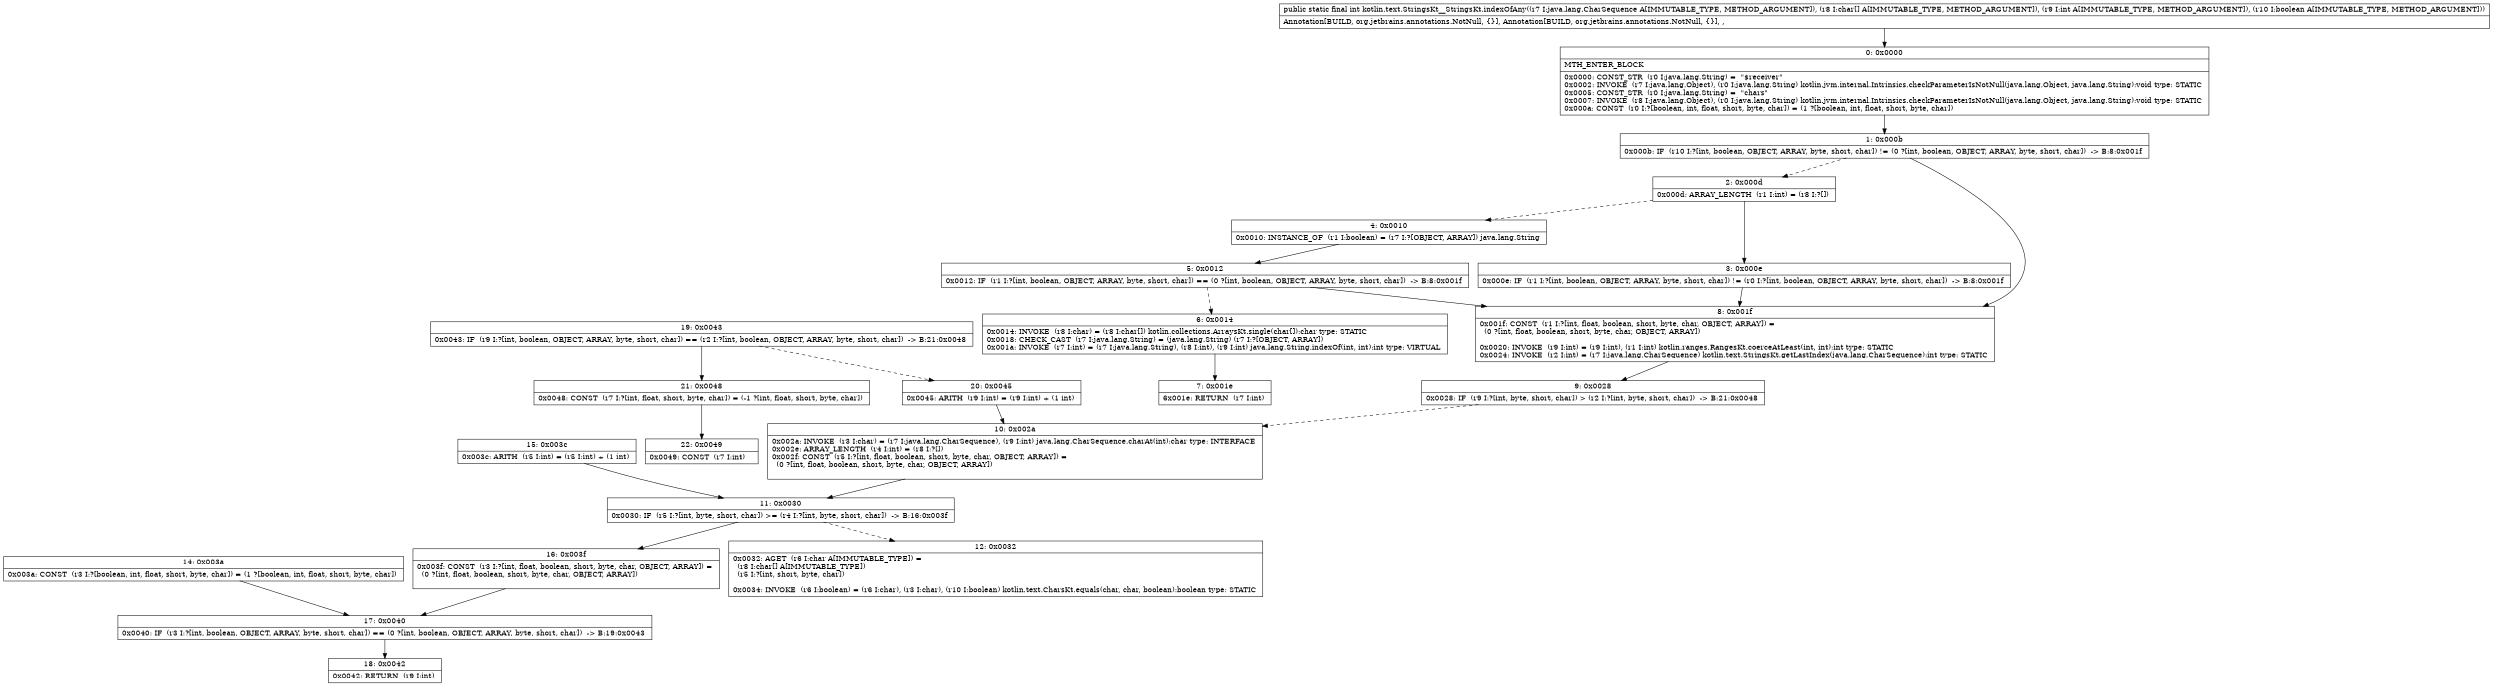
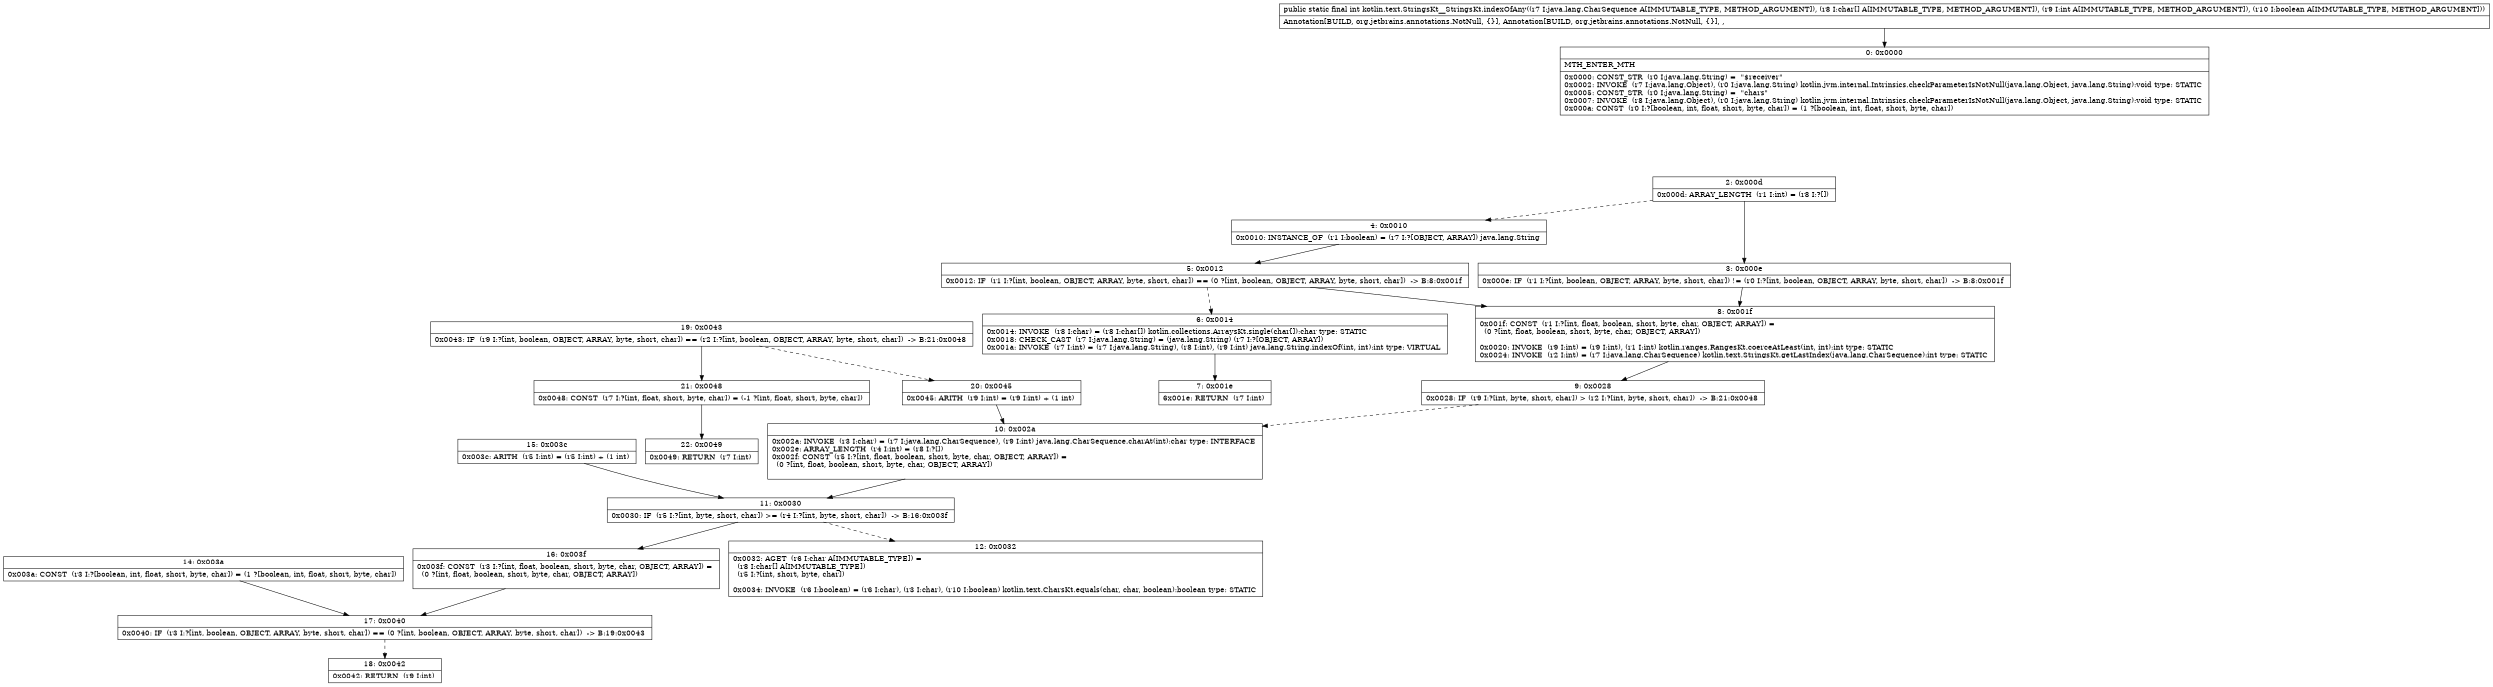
(1604, 65) -> (1600, 65)
(1885, 146) -> none
(699, 457) -> (702, 457)
(385, 646) -> (385, 646)
